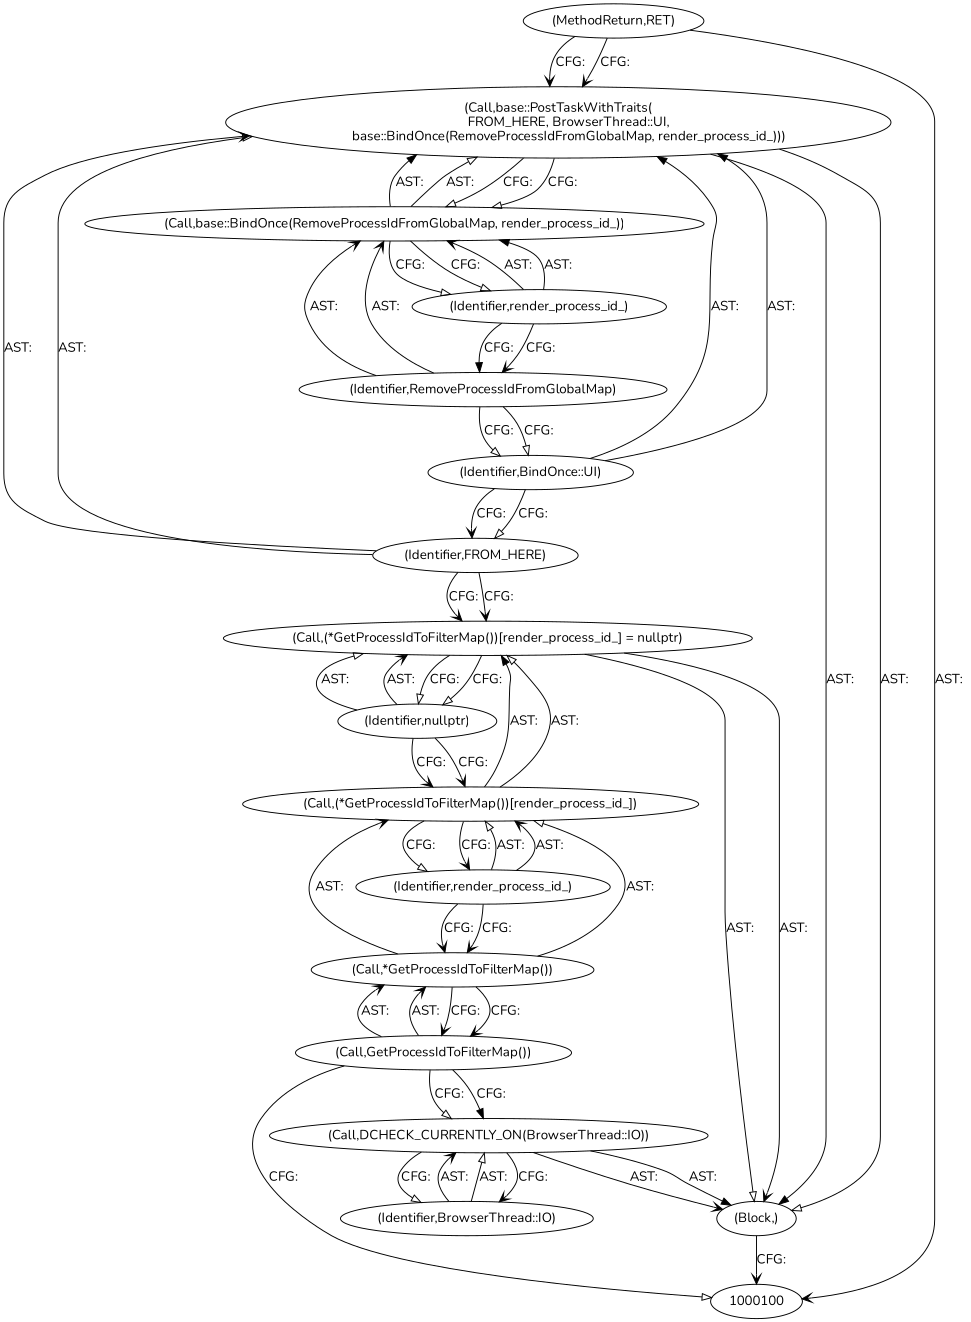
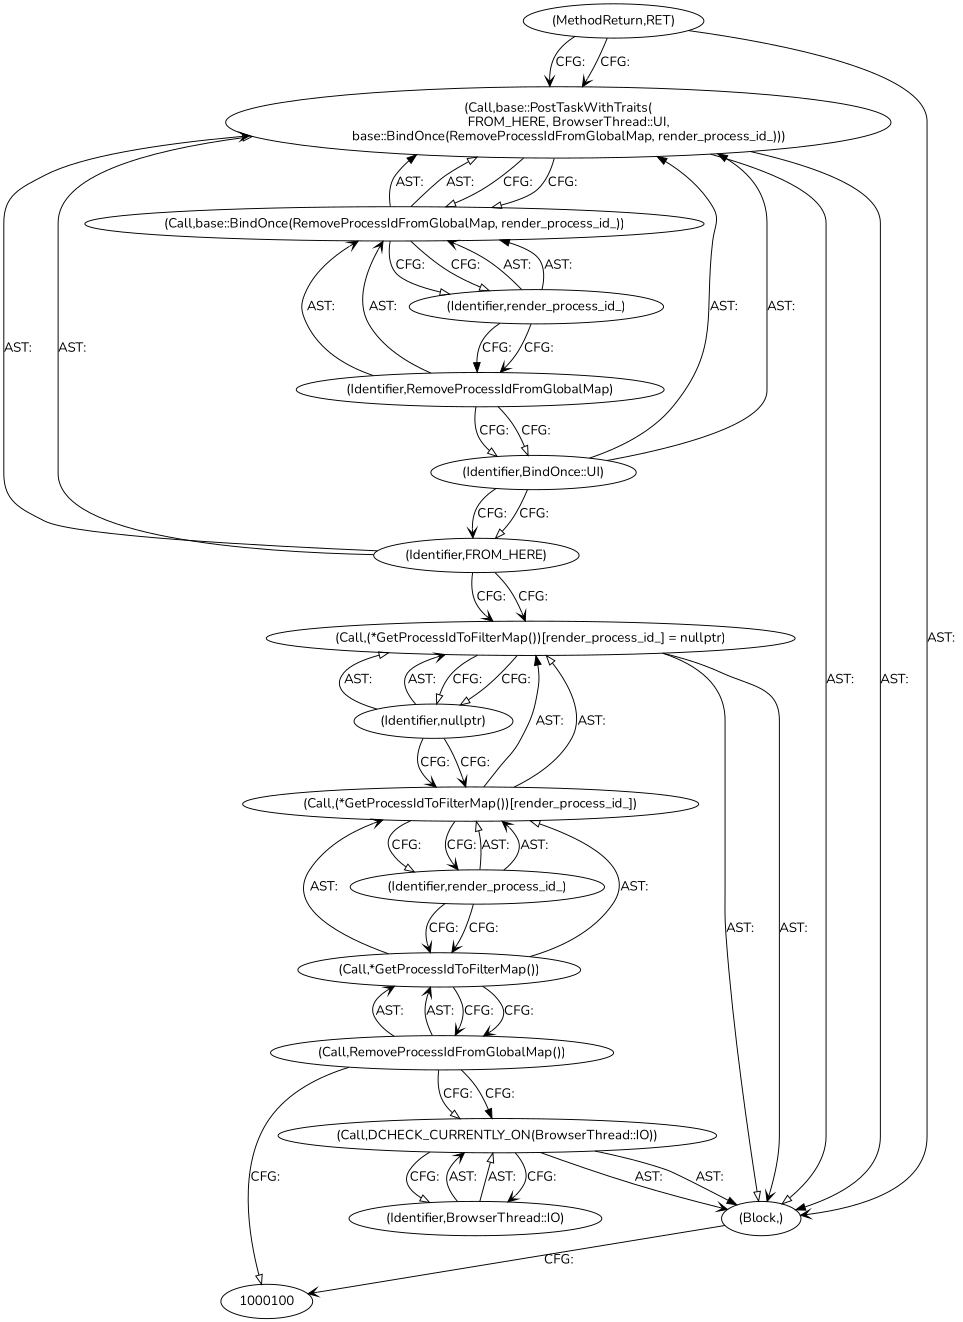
(935, 614) -> (927, 573)
(434, 1053) -> (442, 1053)
